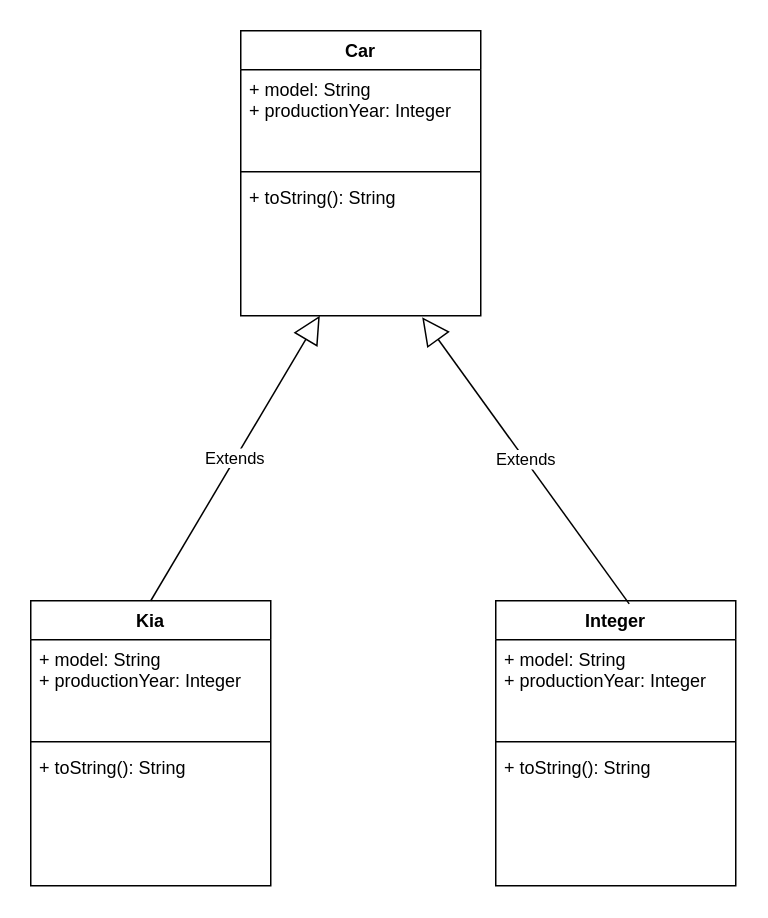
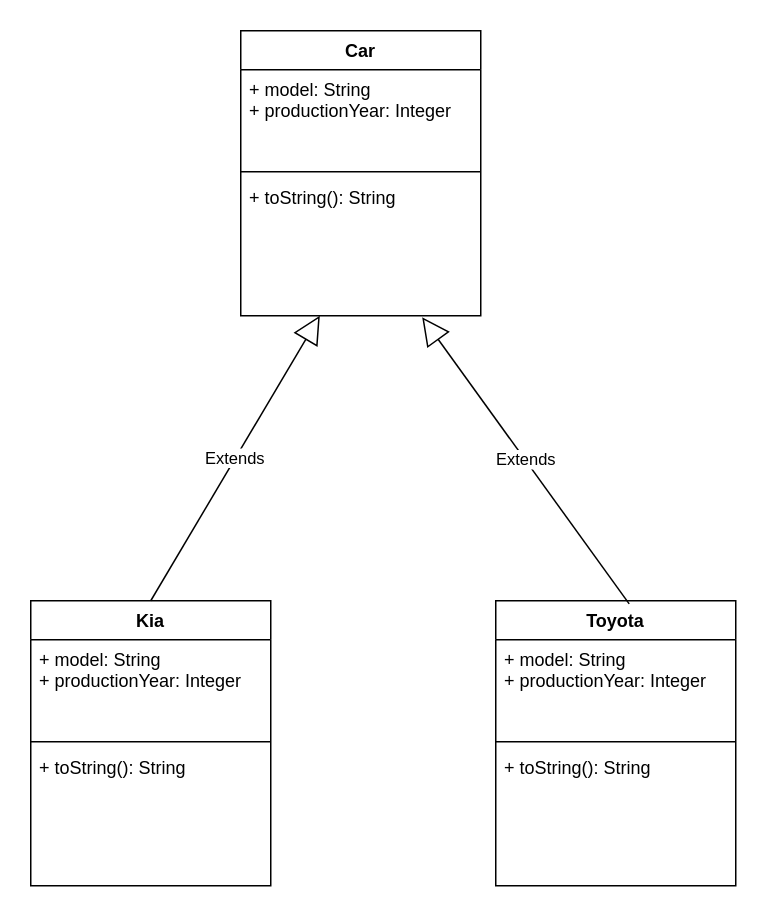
(615, 621) -> (615, 621)
